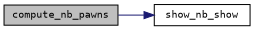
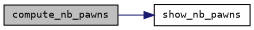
(202, 15) -> (202, 15)
